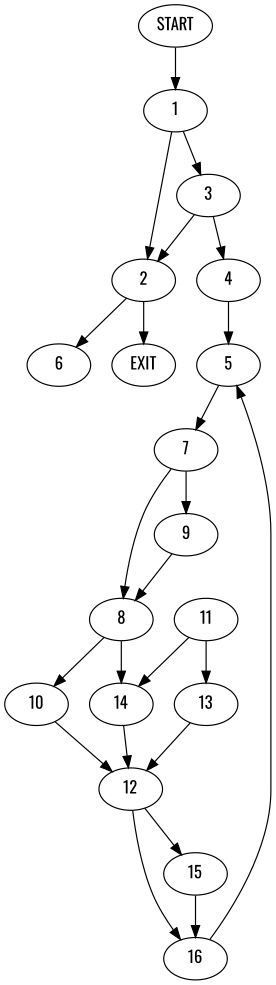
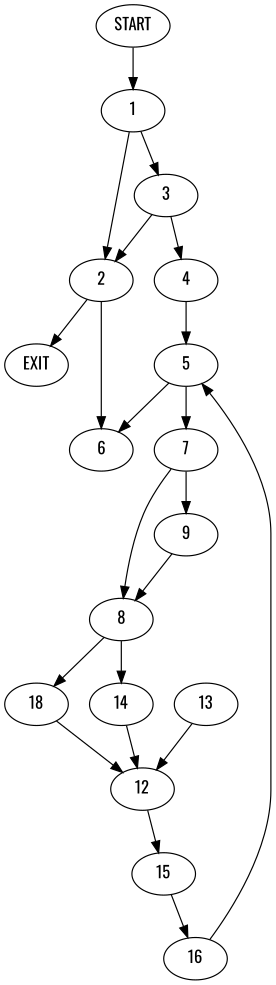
none -> (148, 403)
(206, 620) -> none
(37, 704) -> (37, 704)
(145, 873) -> none
